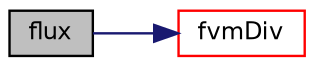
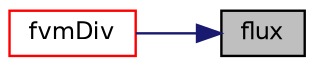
(123, 33) -> (166, 33)
